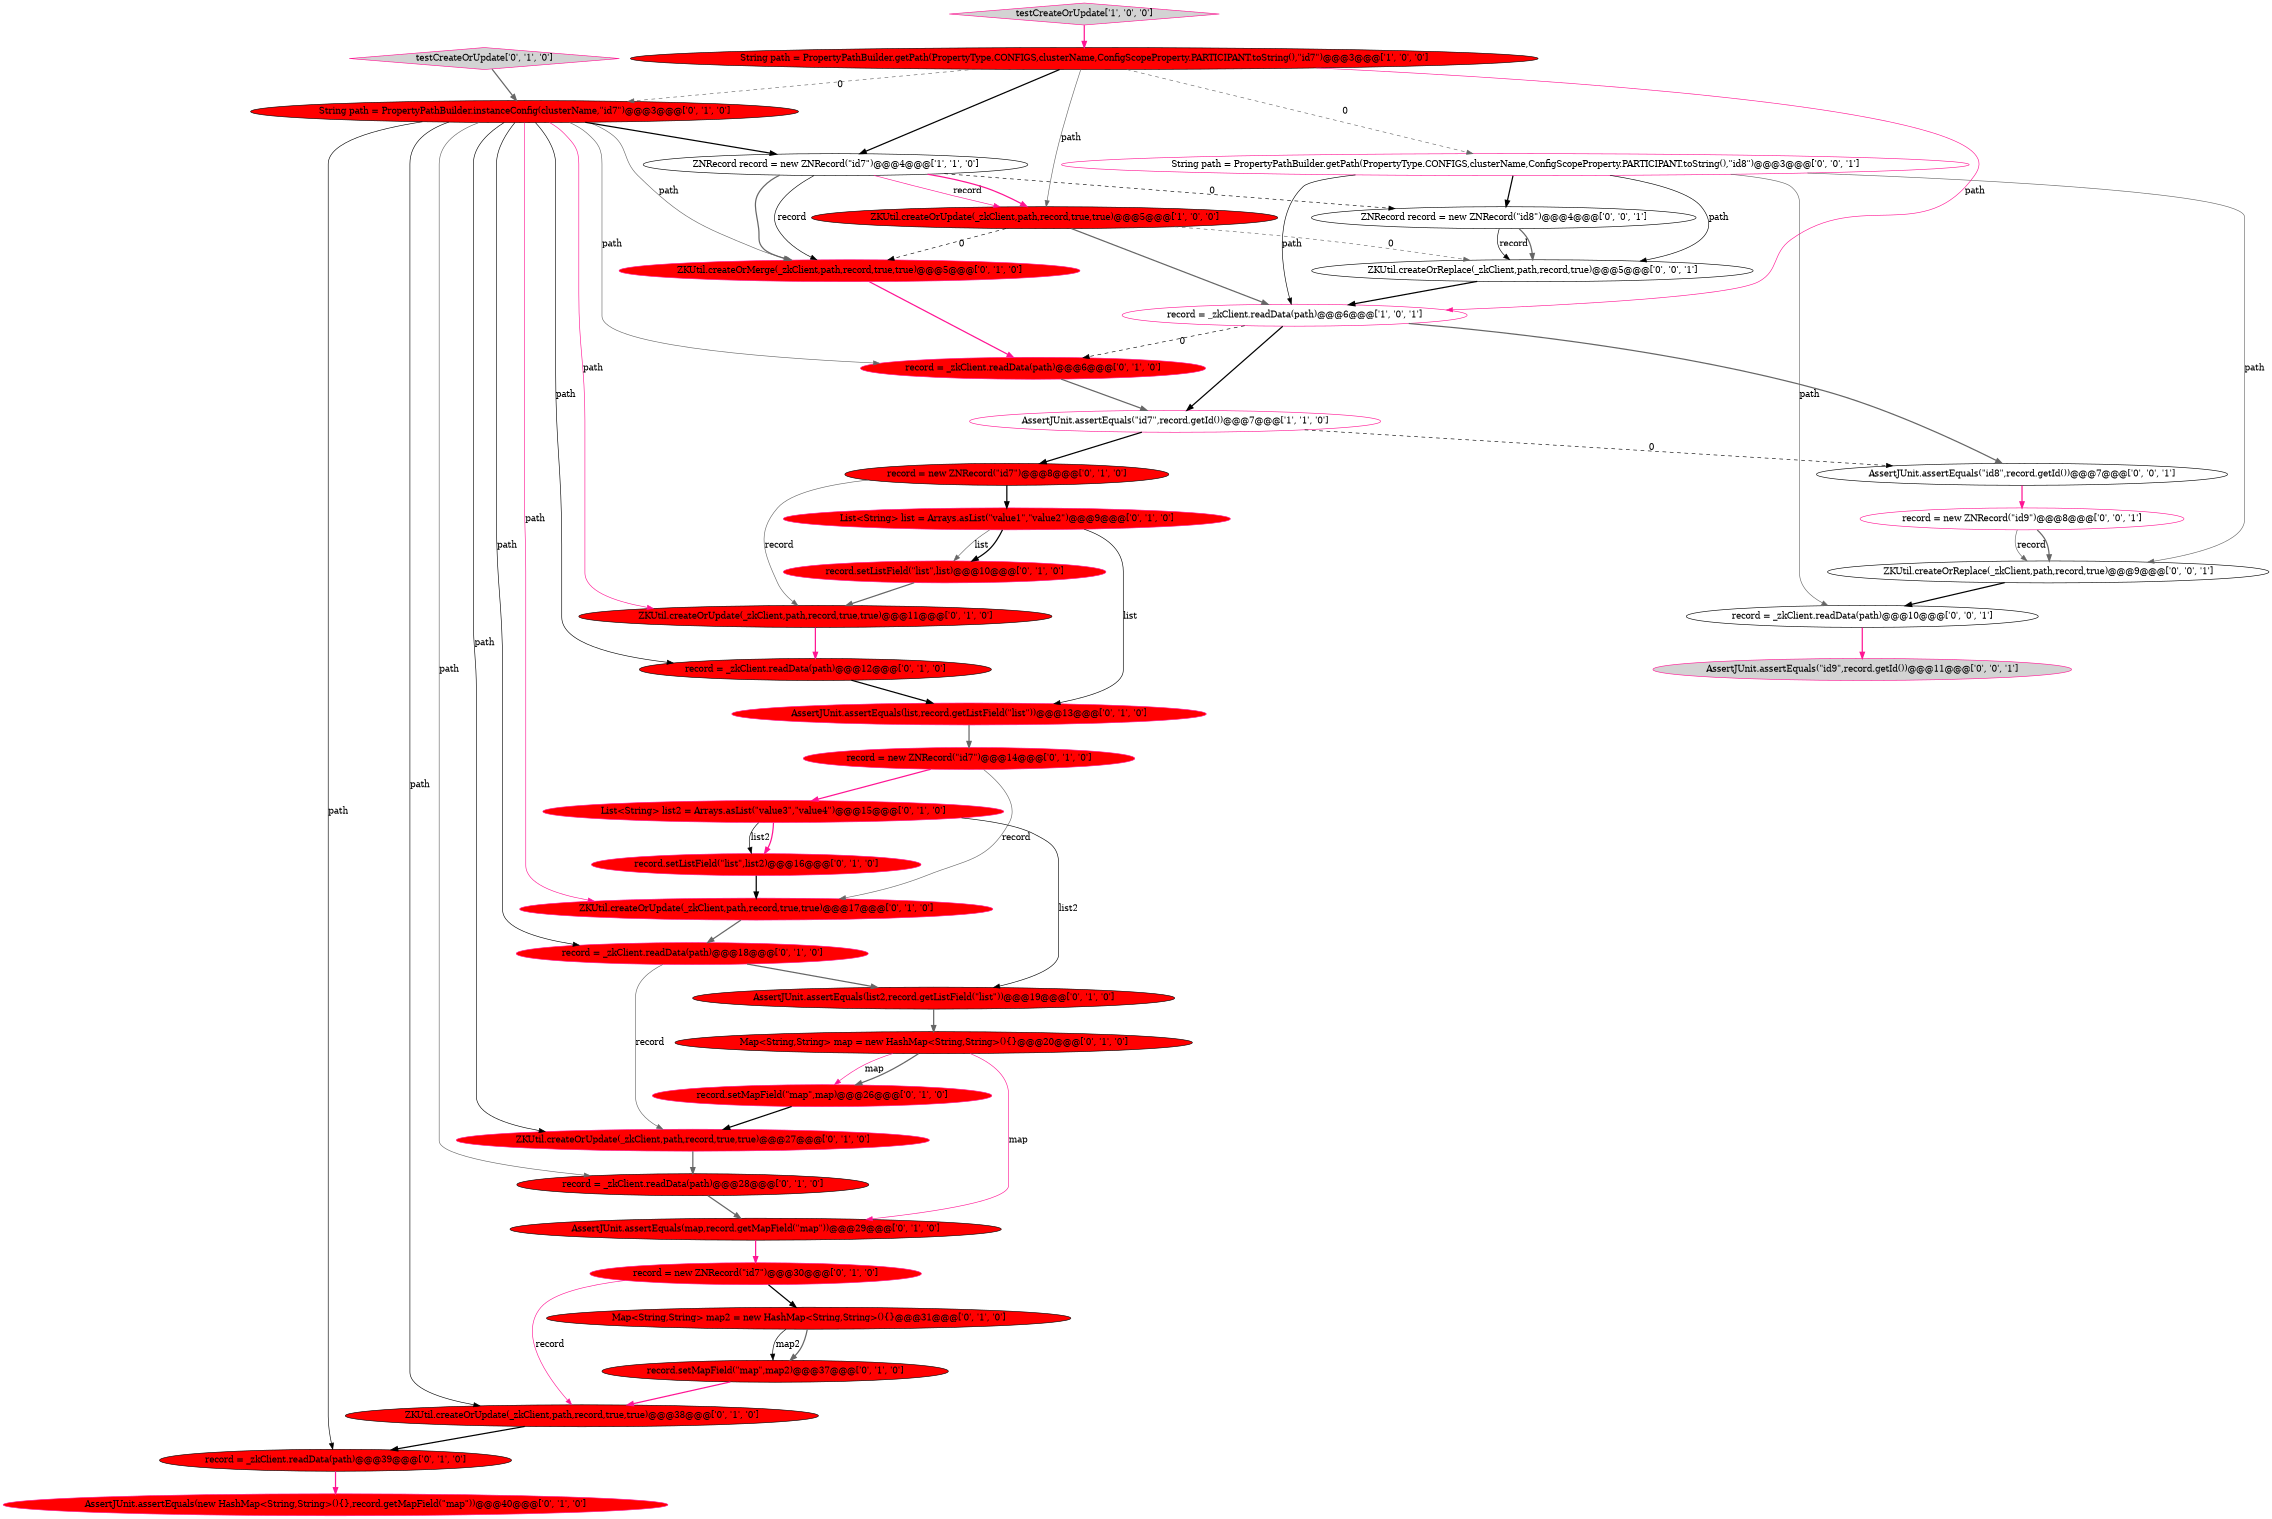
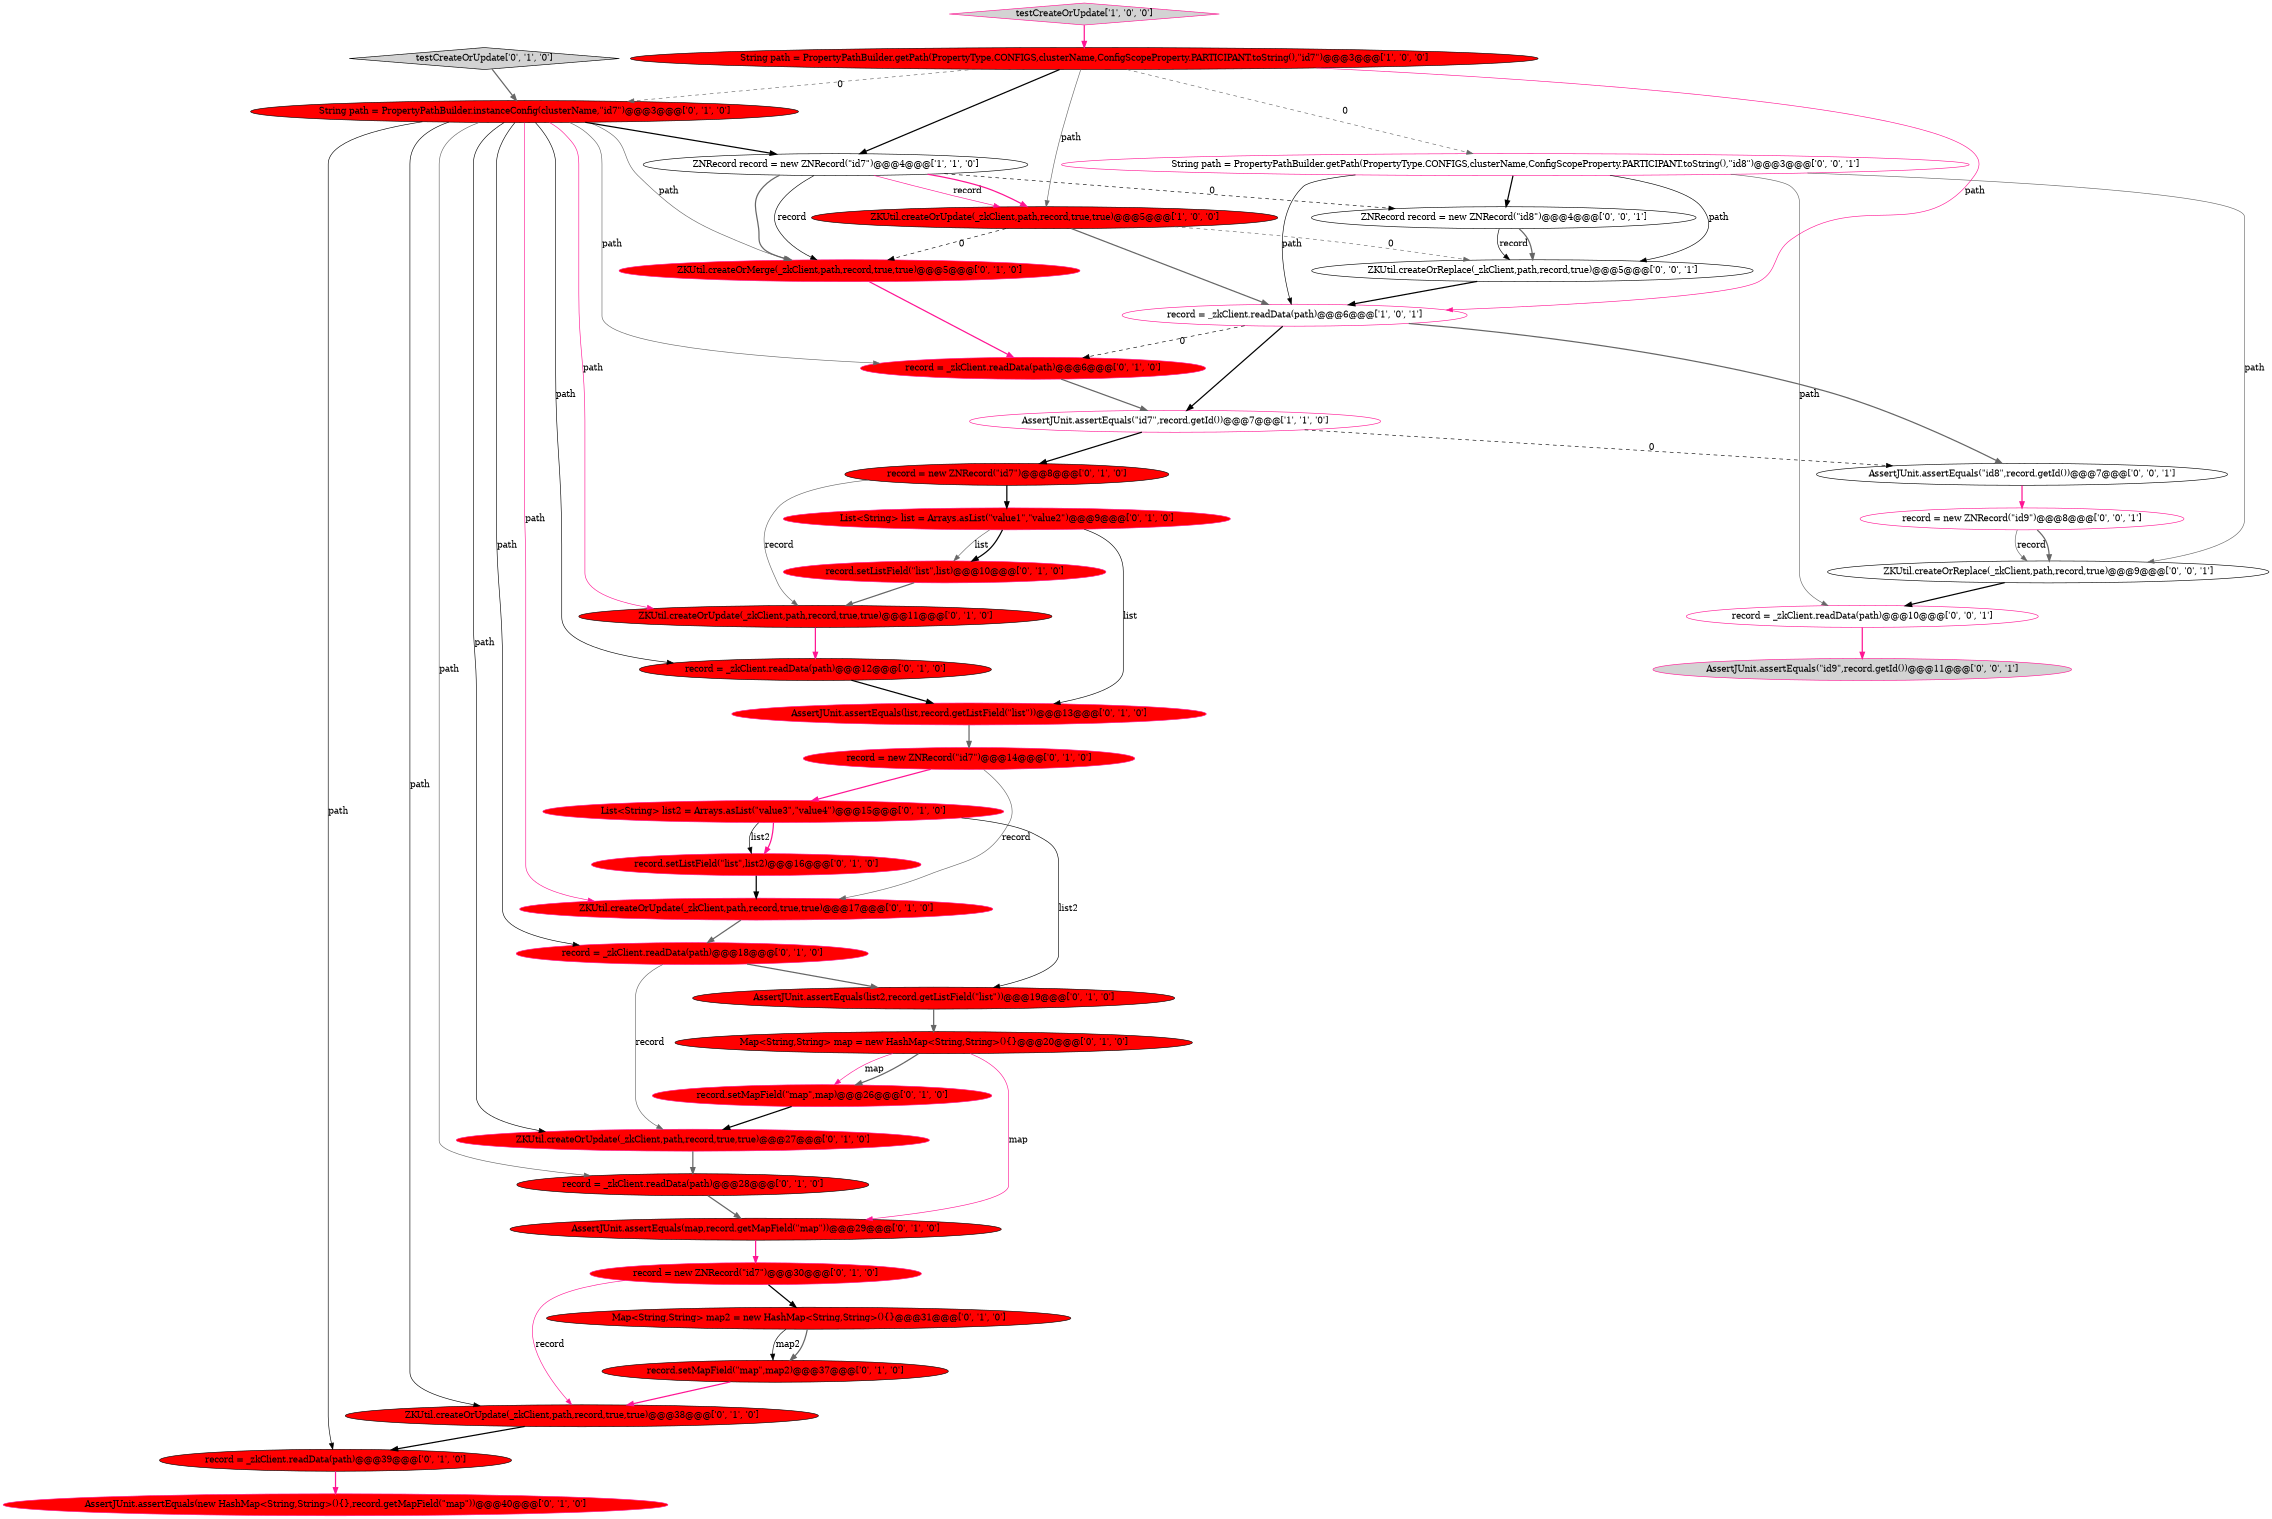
(484, 59) -> (484, 59)
(1862, 616) -> (1862, 616)
